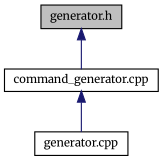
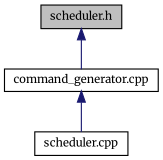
(81, 17) -> (81, 17)
(81, 144) -> (81, 144)
